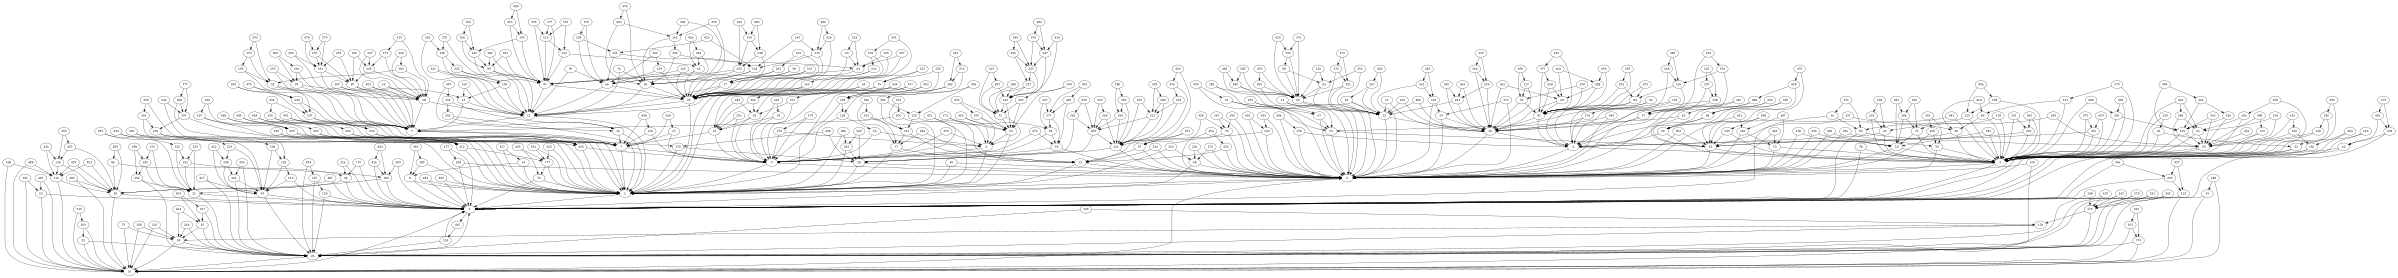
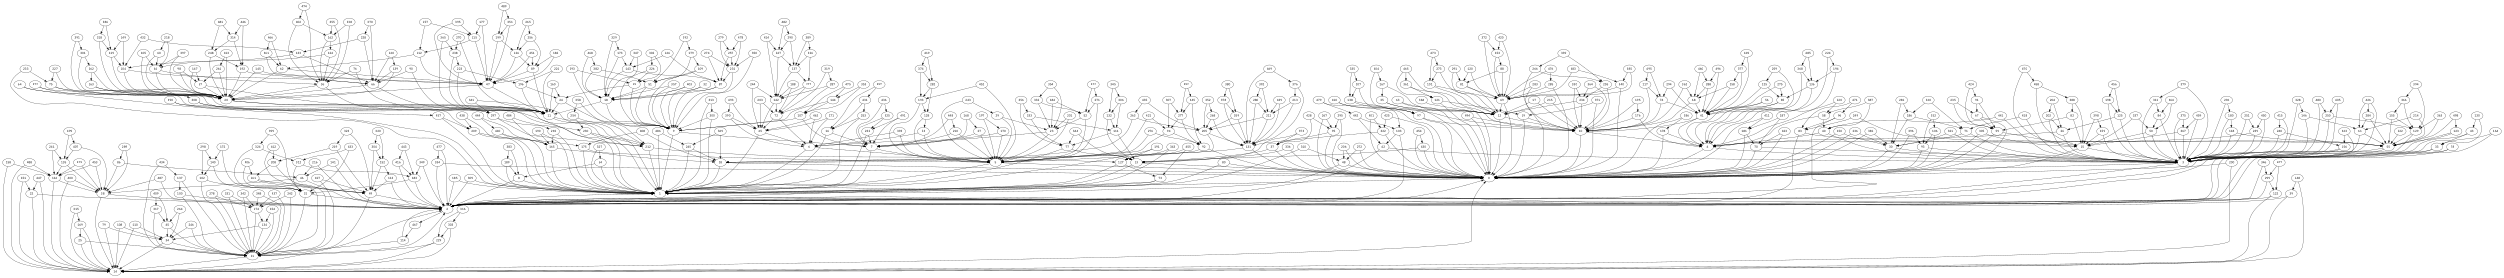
(1044, 81) -> (777, 76)
(1440, 123) -> (1481, 111)
